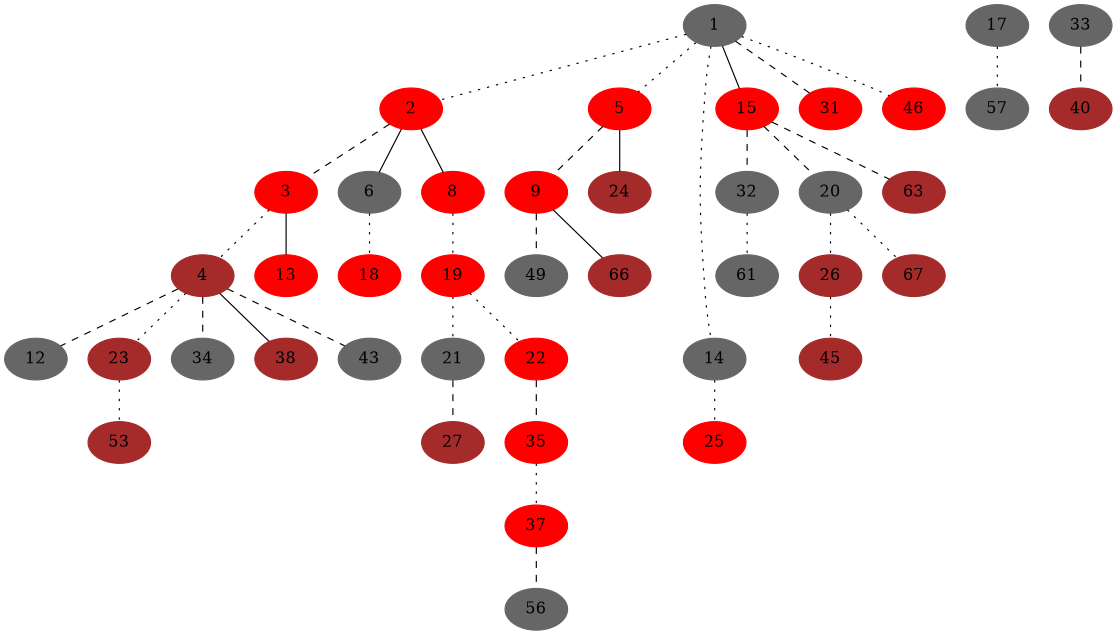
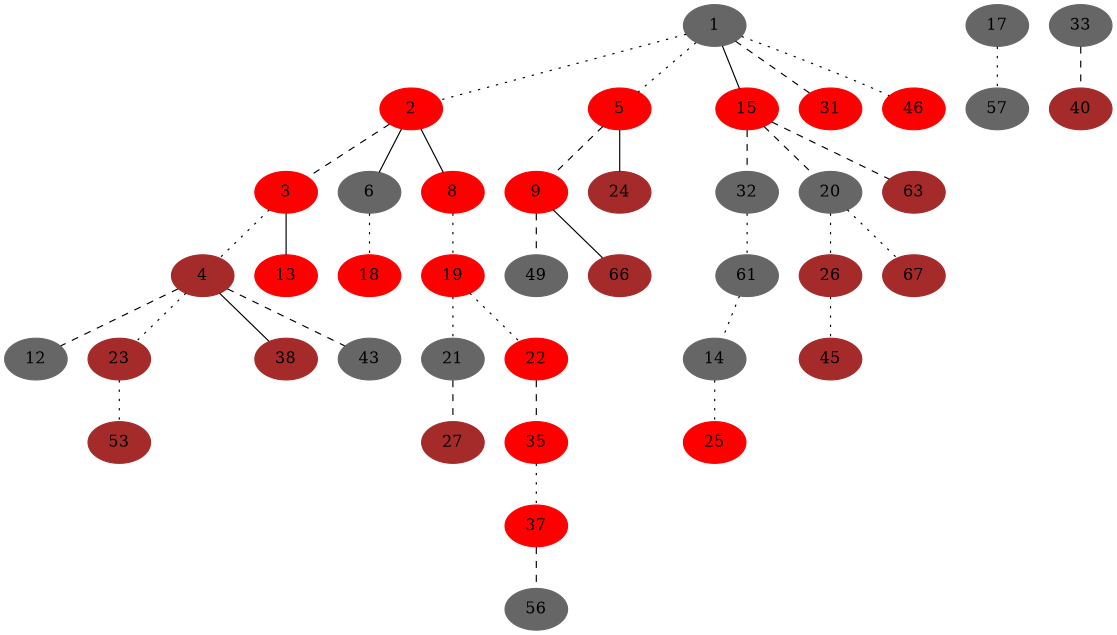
(700, 192) -> (731, 317)
(203, 359) -> none
